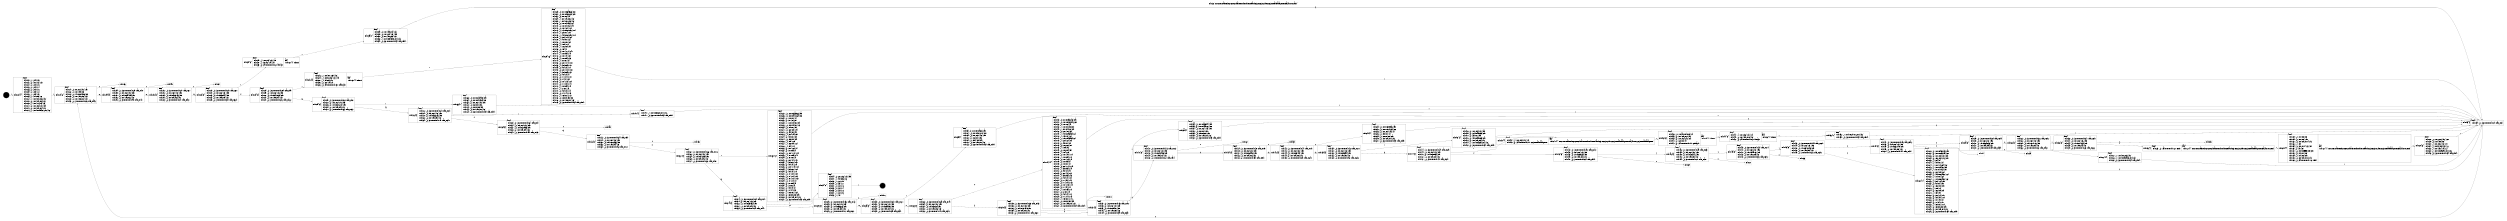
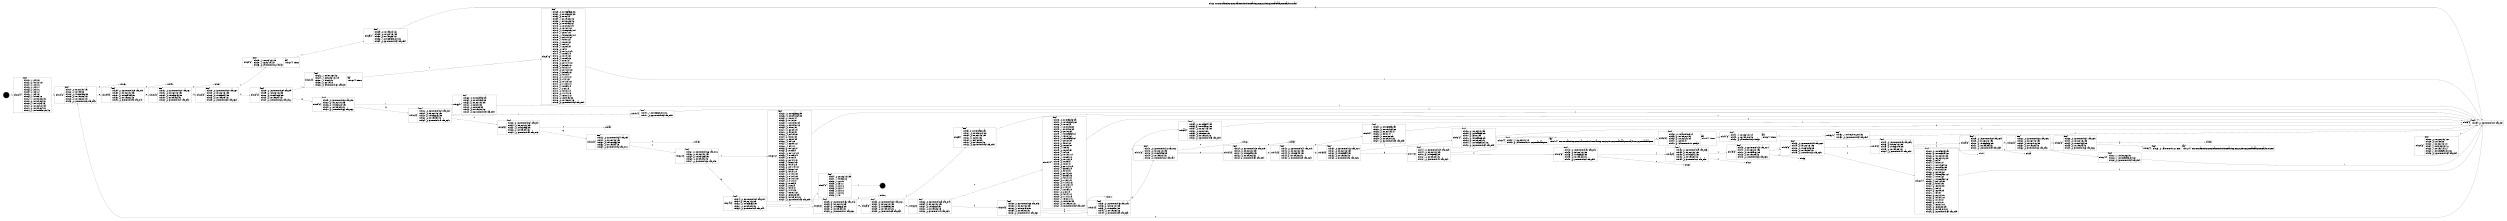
(2345, 148) -> none
